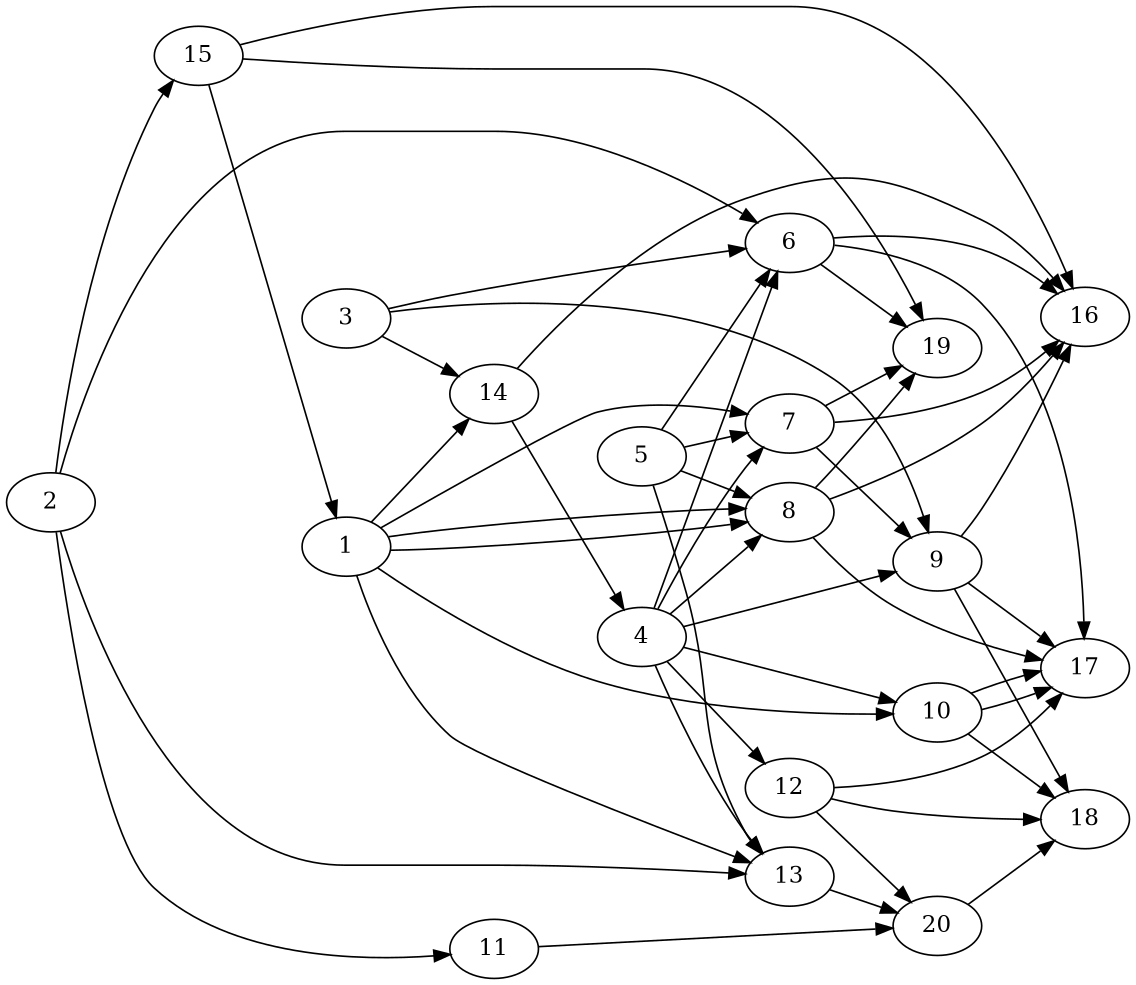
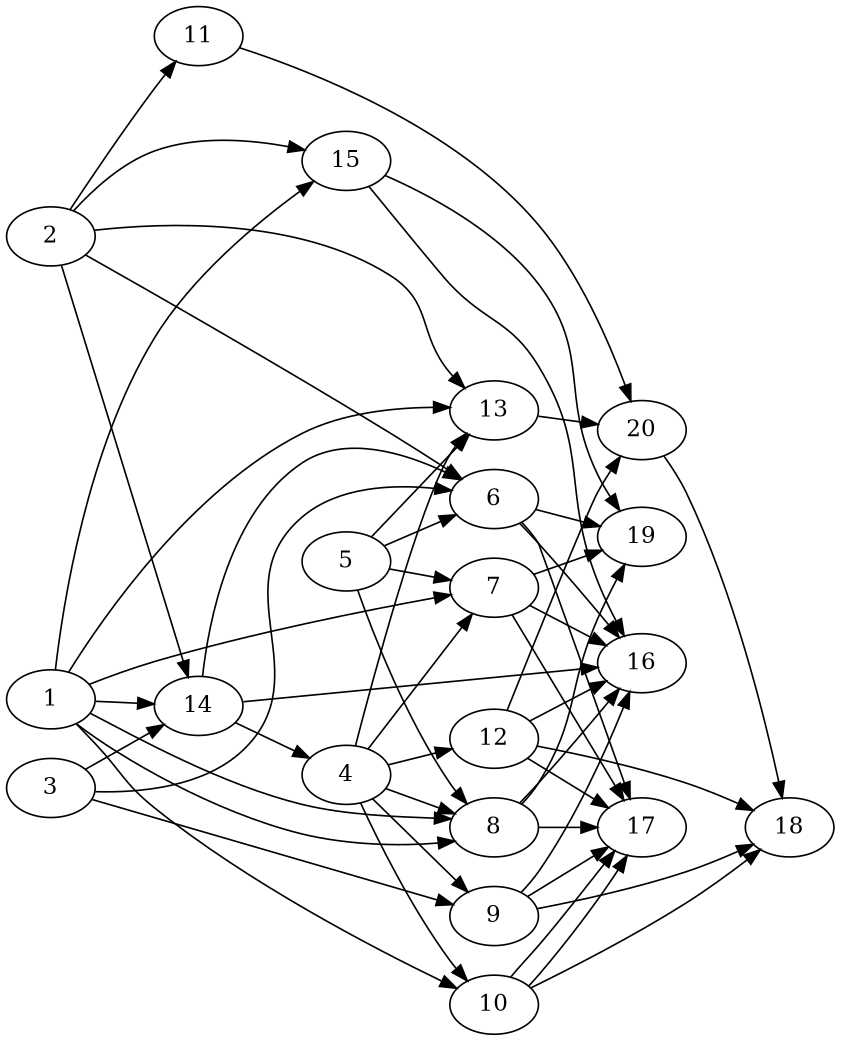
(270, 293) -> (123, 401)
(710, 455) -> (268, 495)
none -> (122, 464)
(849, 479) -> (559, 692)
none -> (556, 707)
